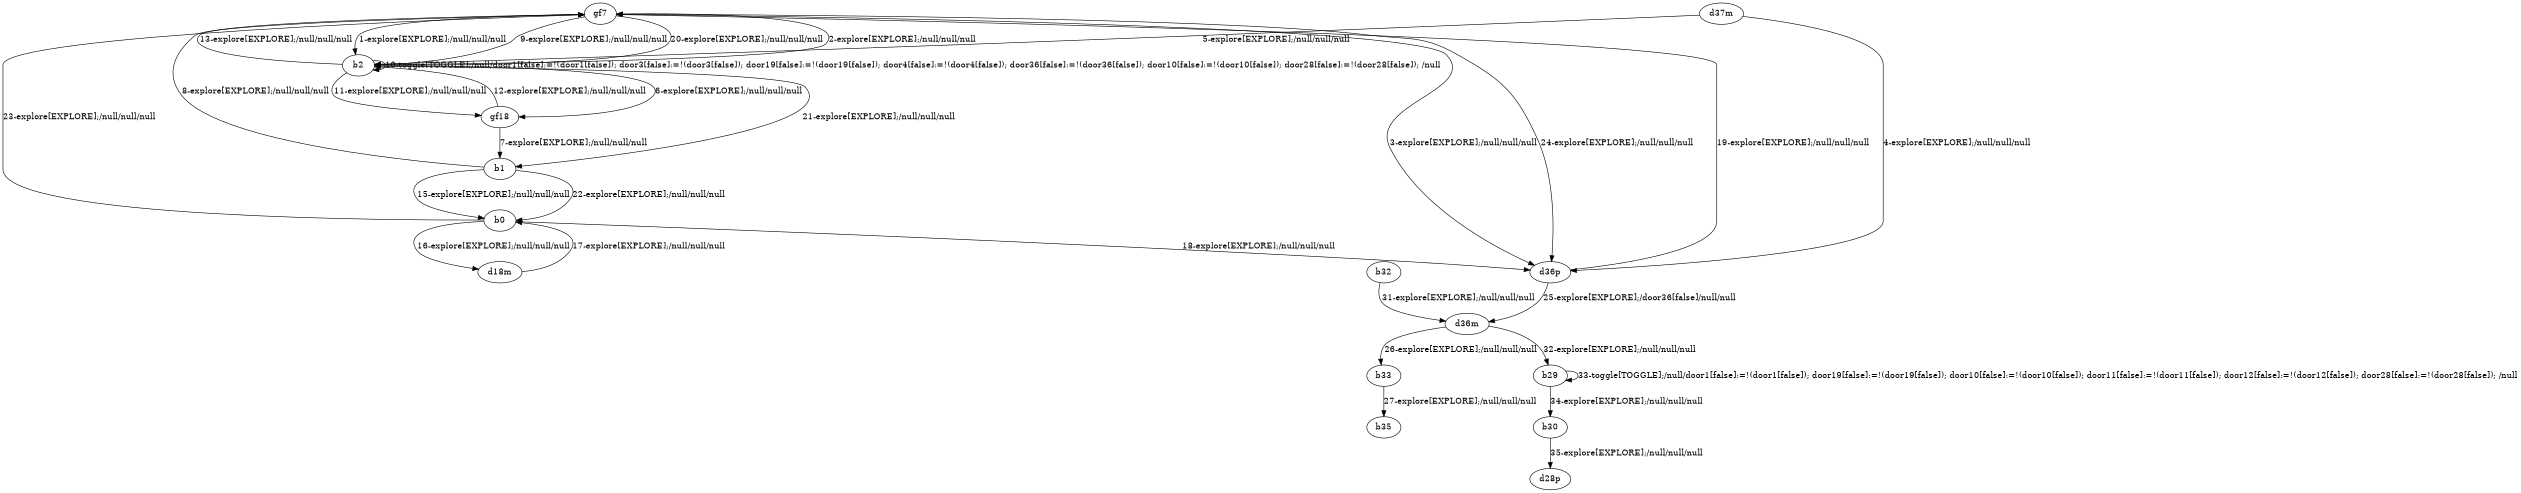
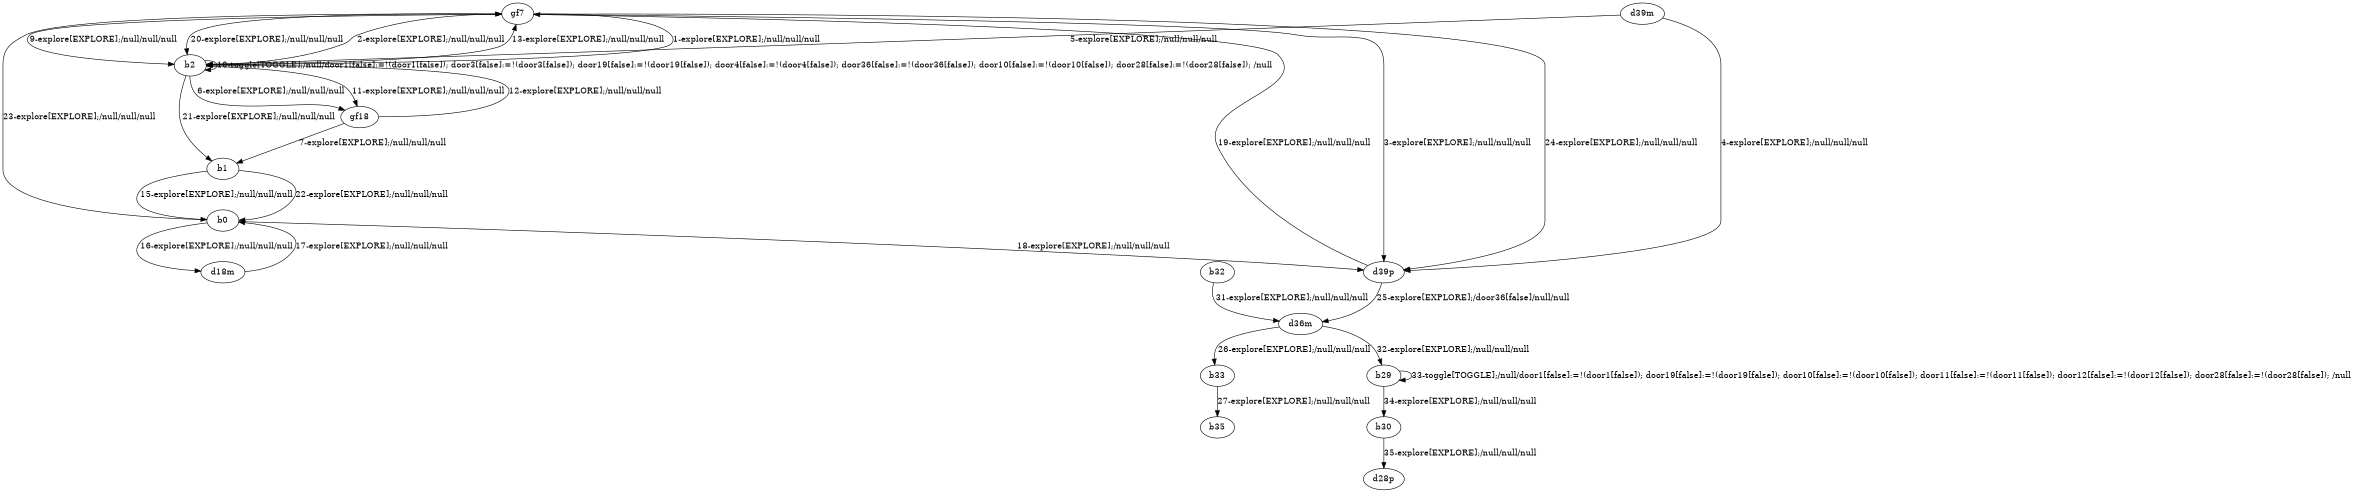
(1722, 14) -> (1642, 14)
(182, 49) -> none
(1550, 272) -> (1384, 272)
